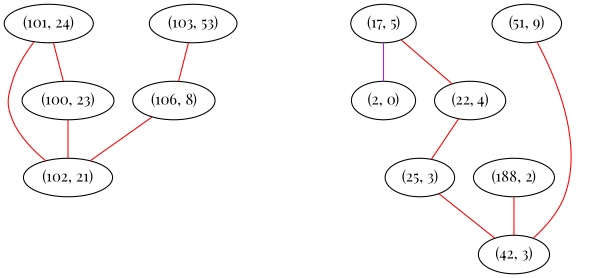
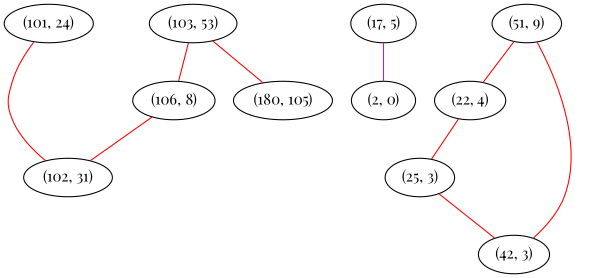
(427, 62) -> (498, 62)
(68, 101) -> none
none -> (283, 101)
(68, 178) -> (68, 178)
(514, 178) -> none
